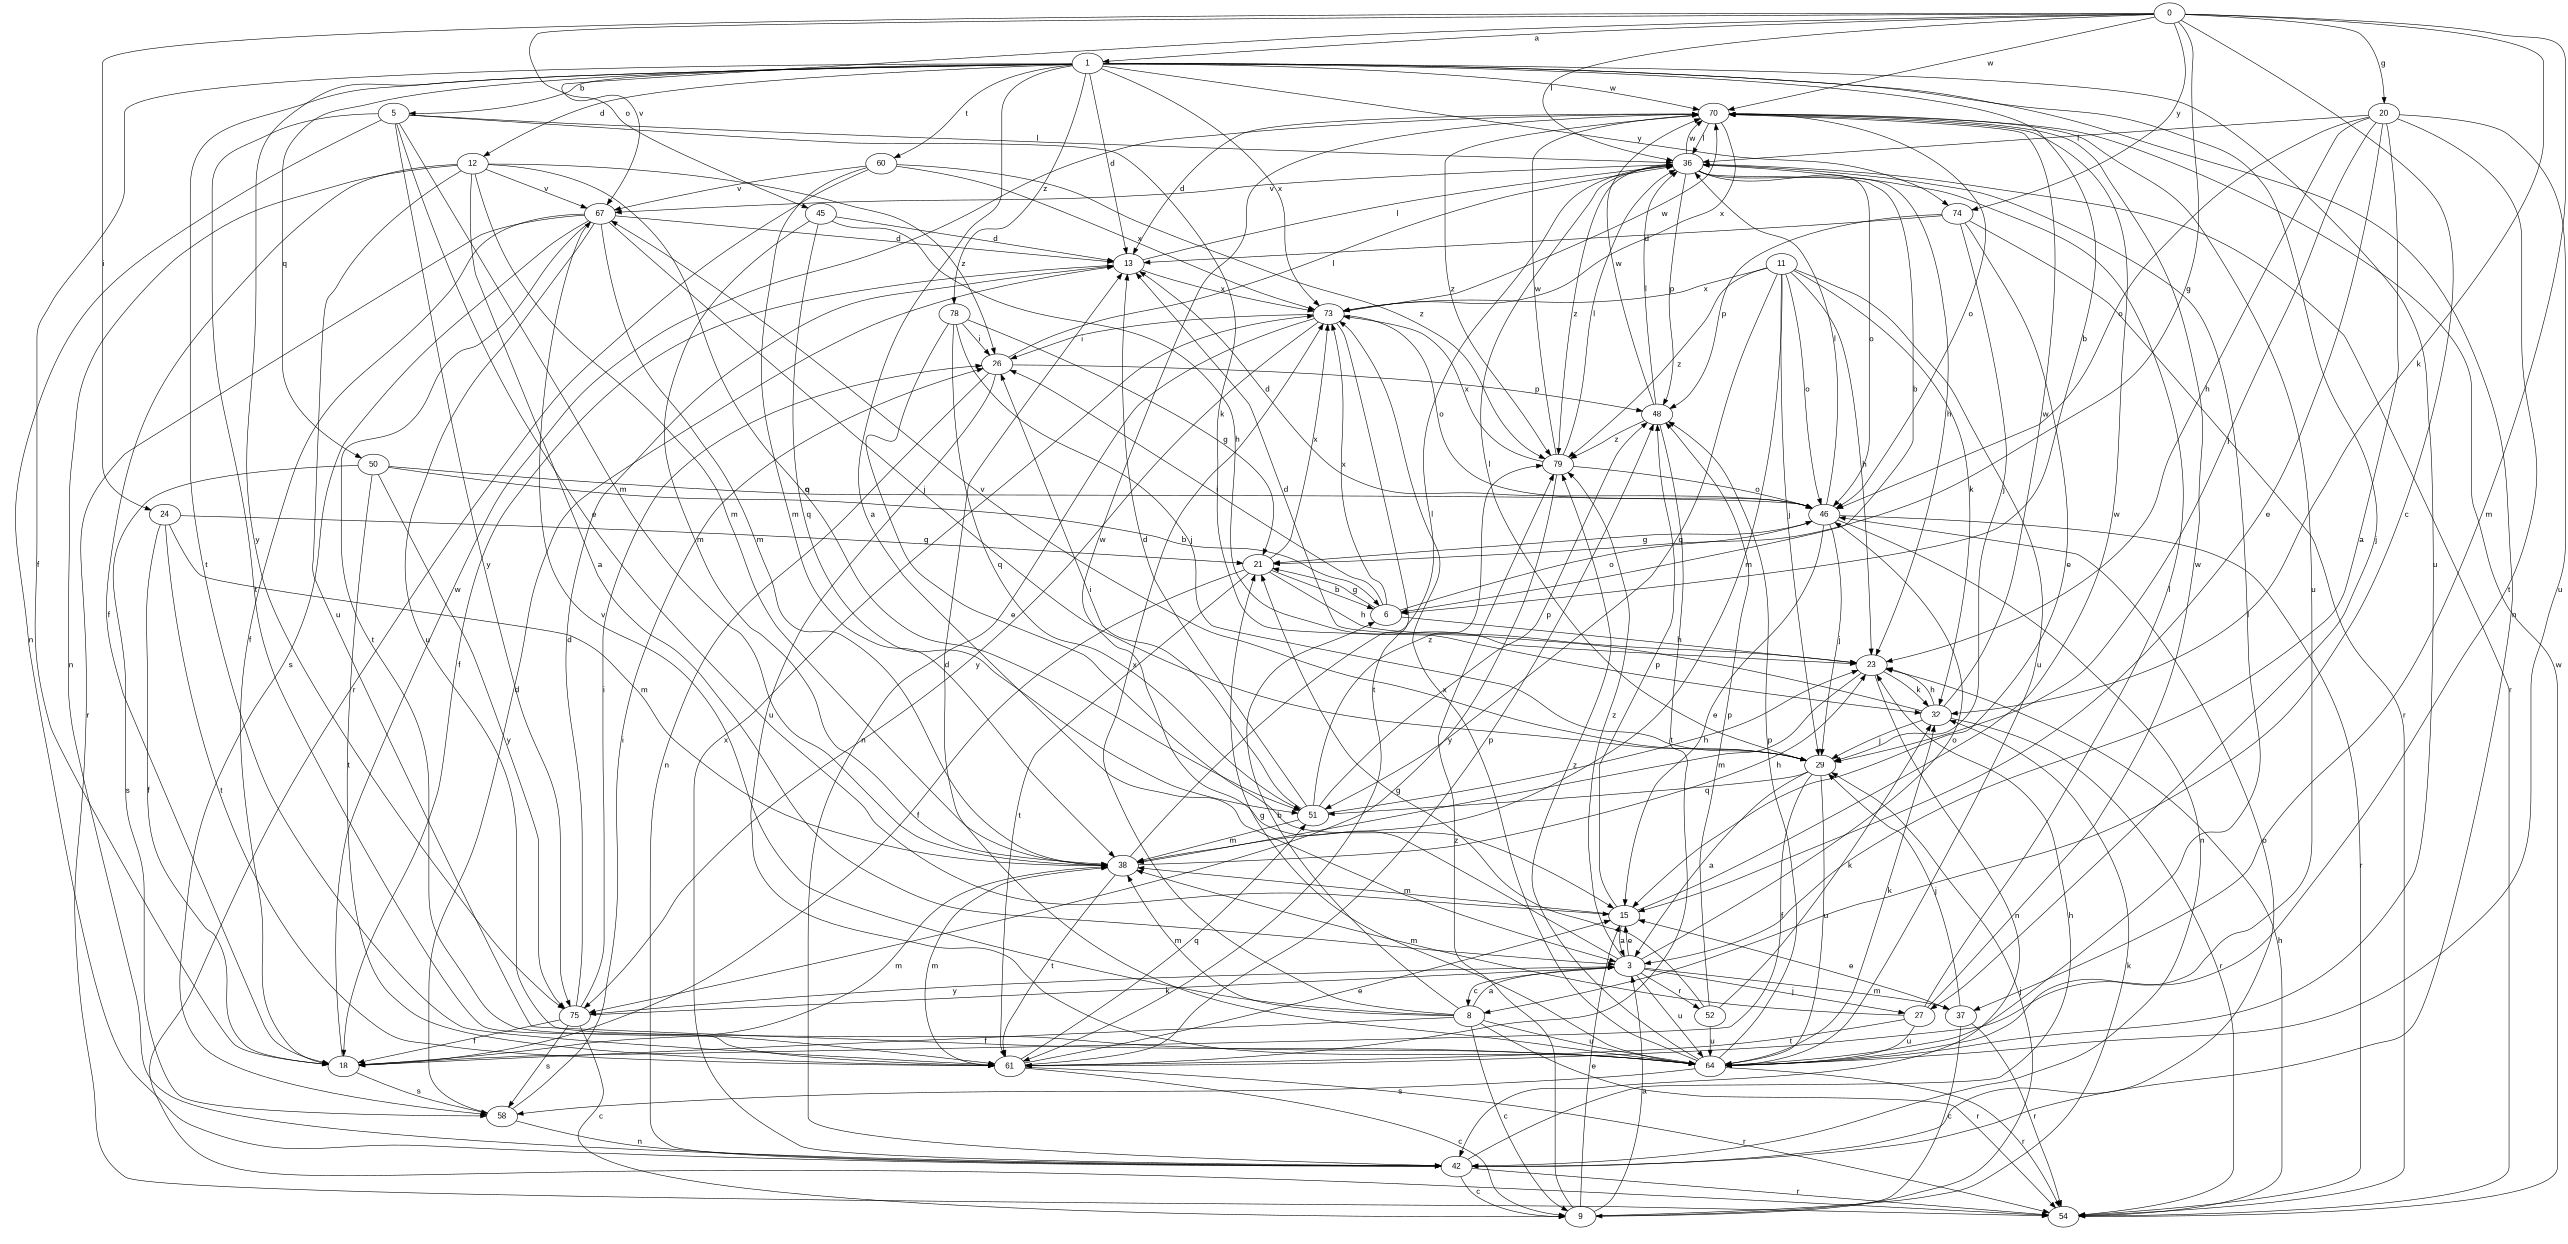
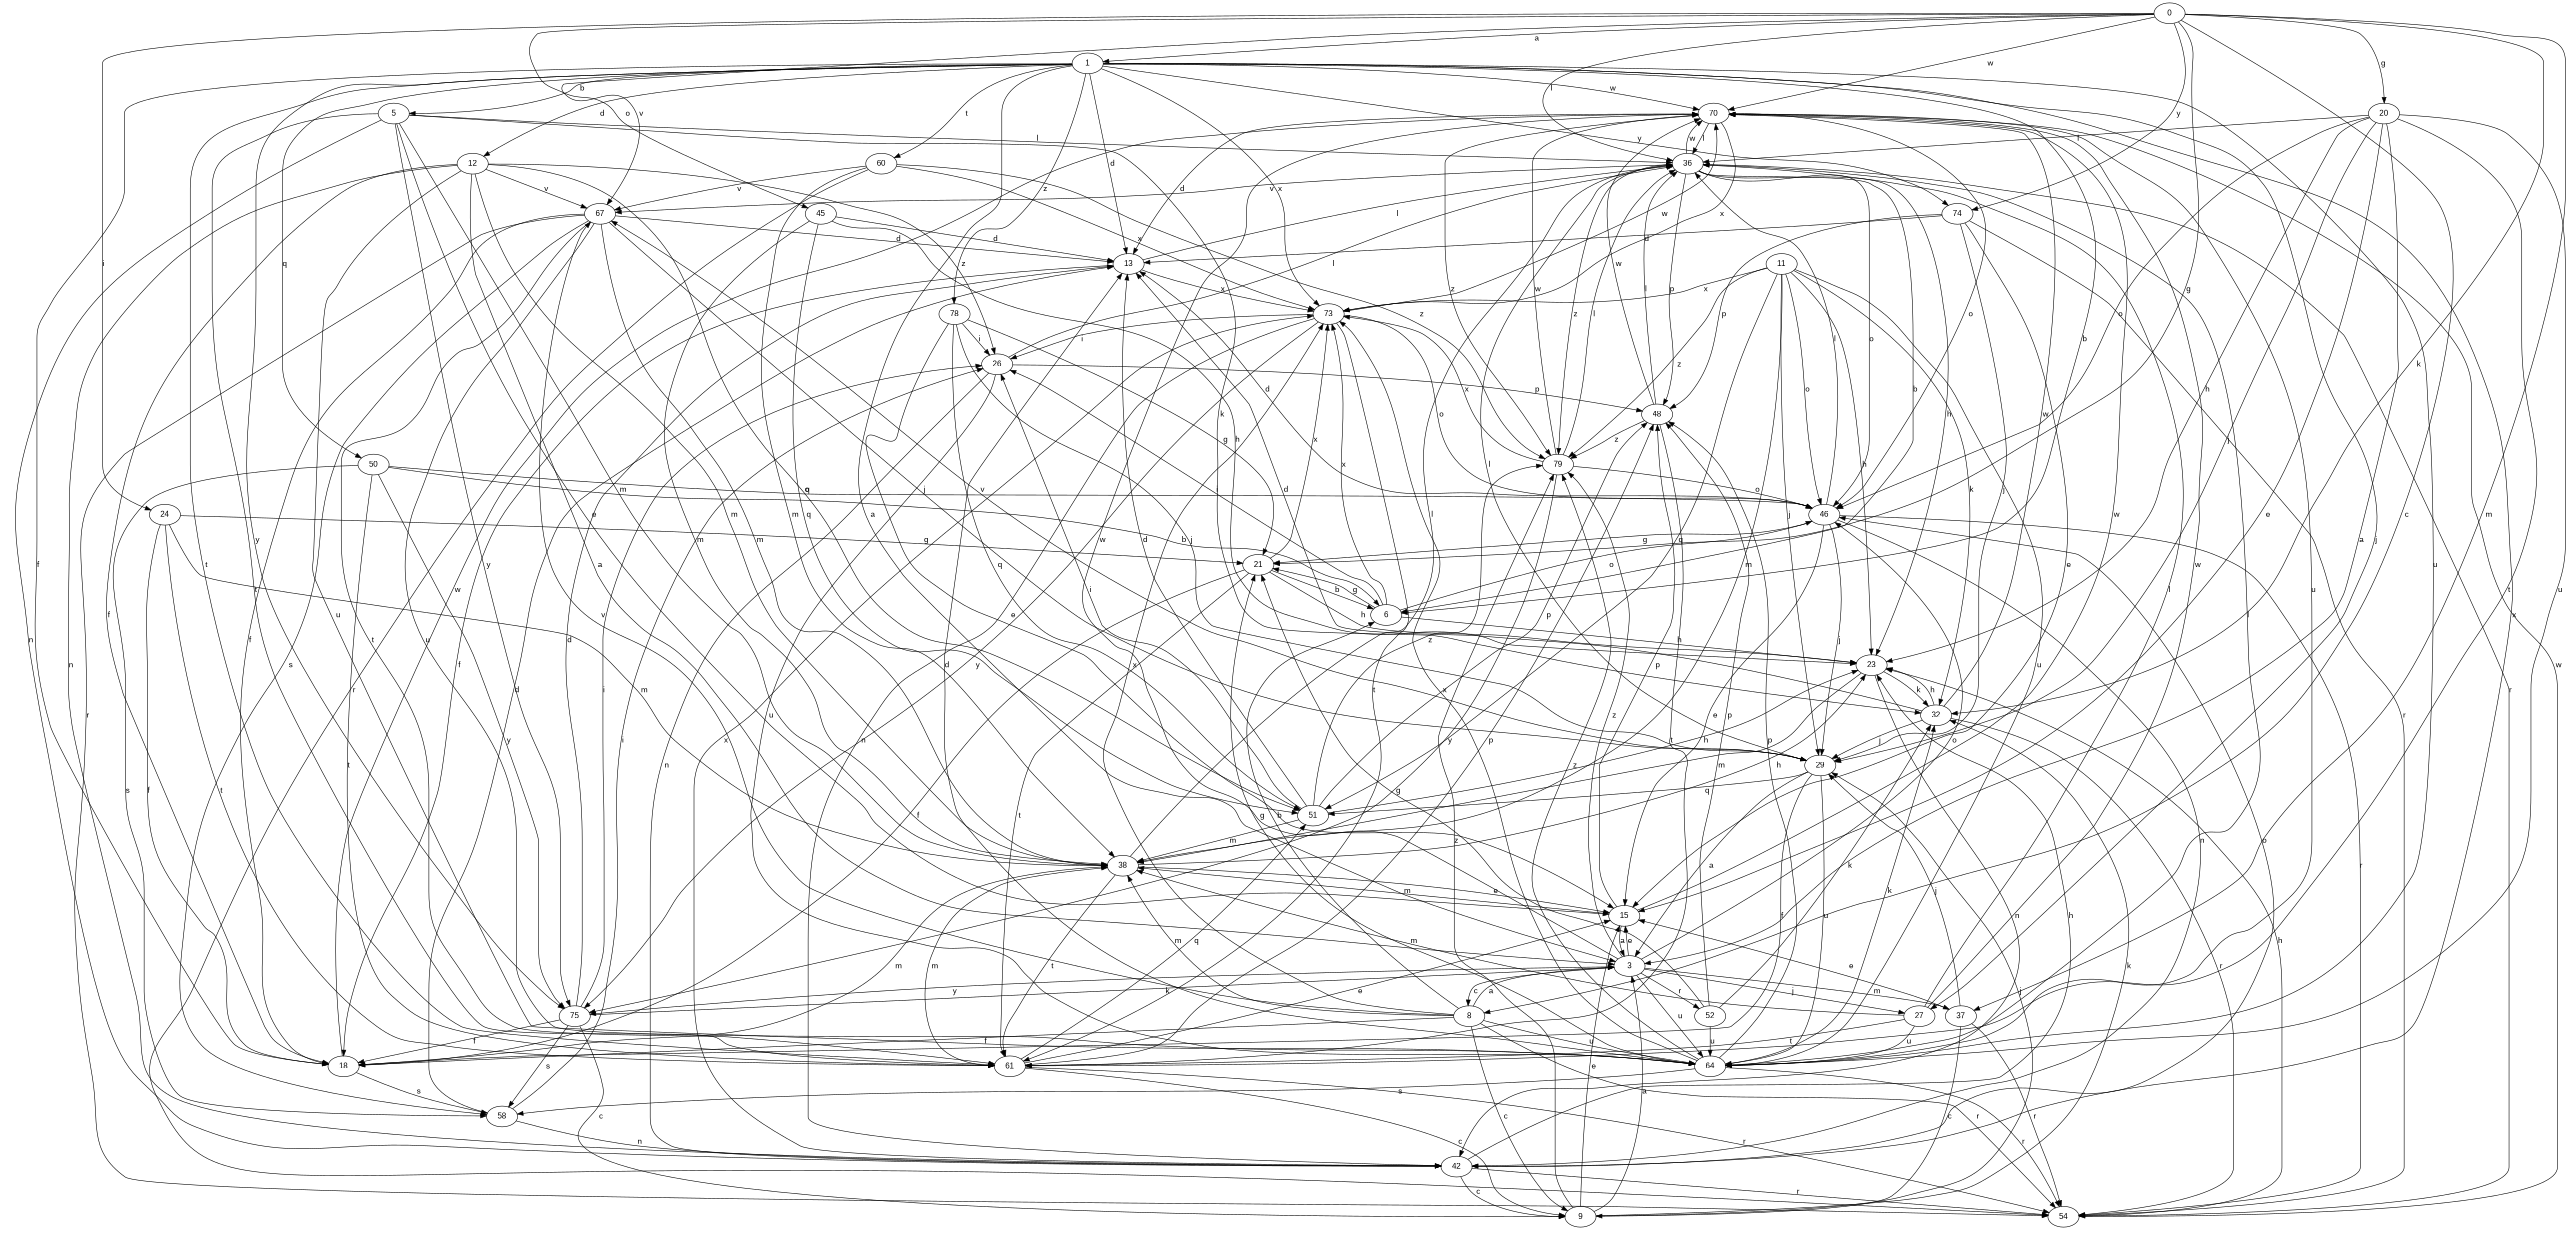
(2514, 615) -> (2514, 615)
none -> (1360, 880)
